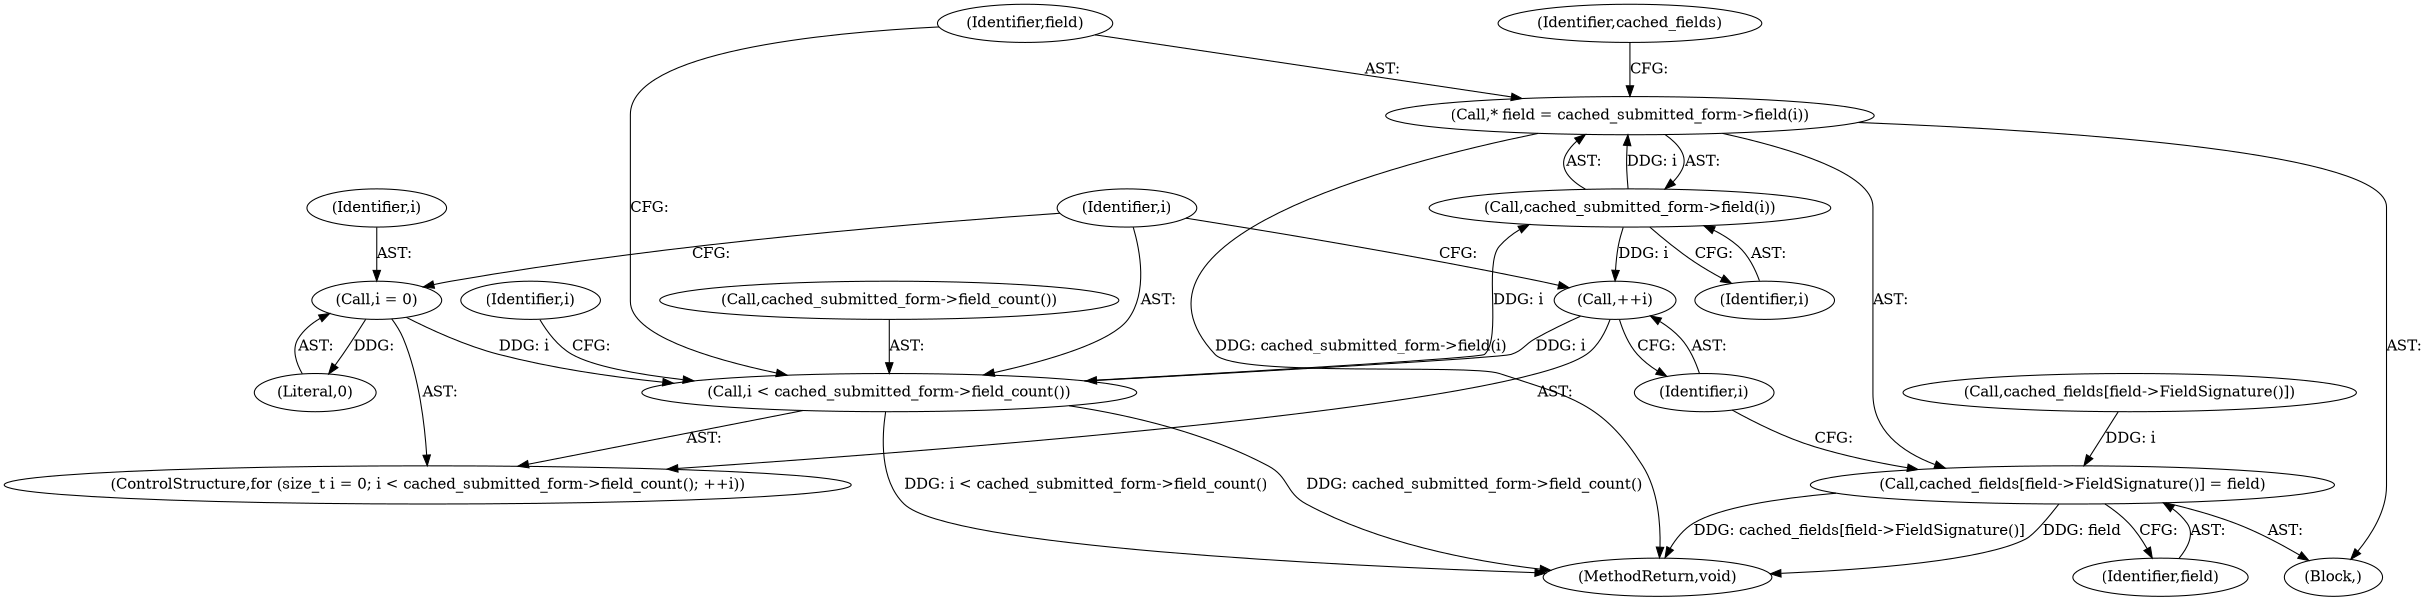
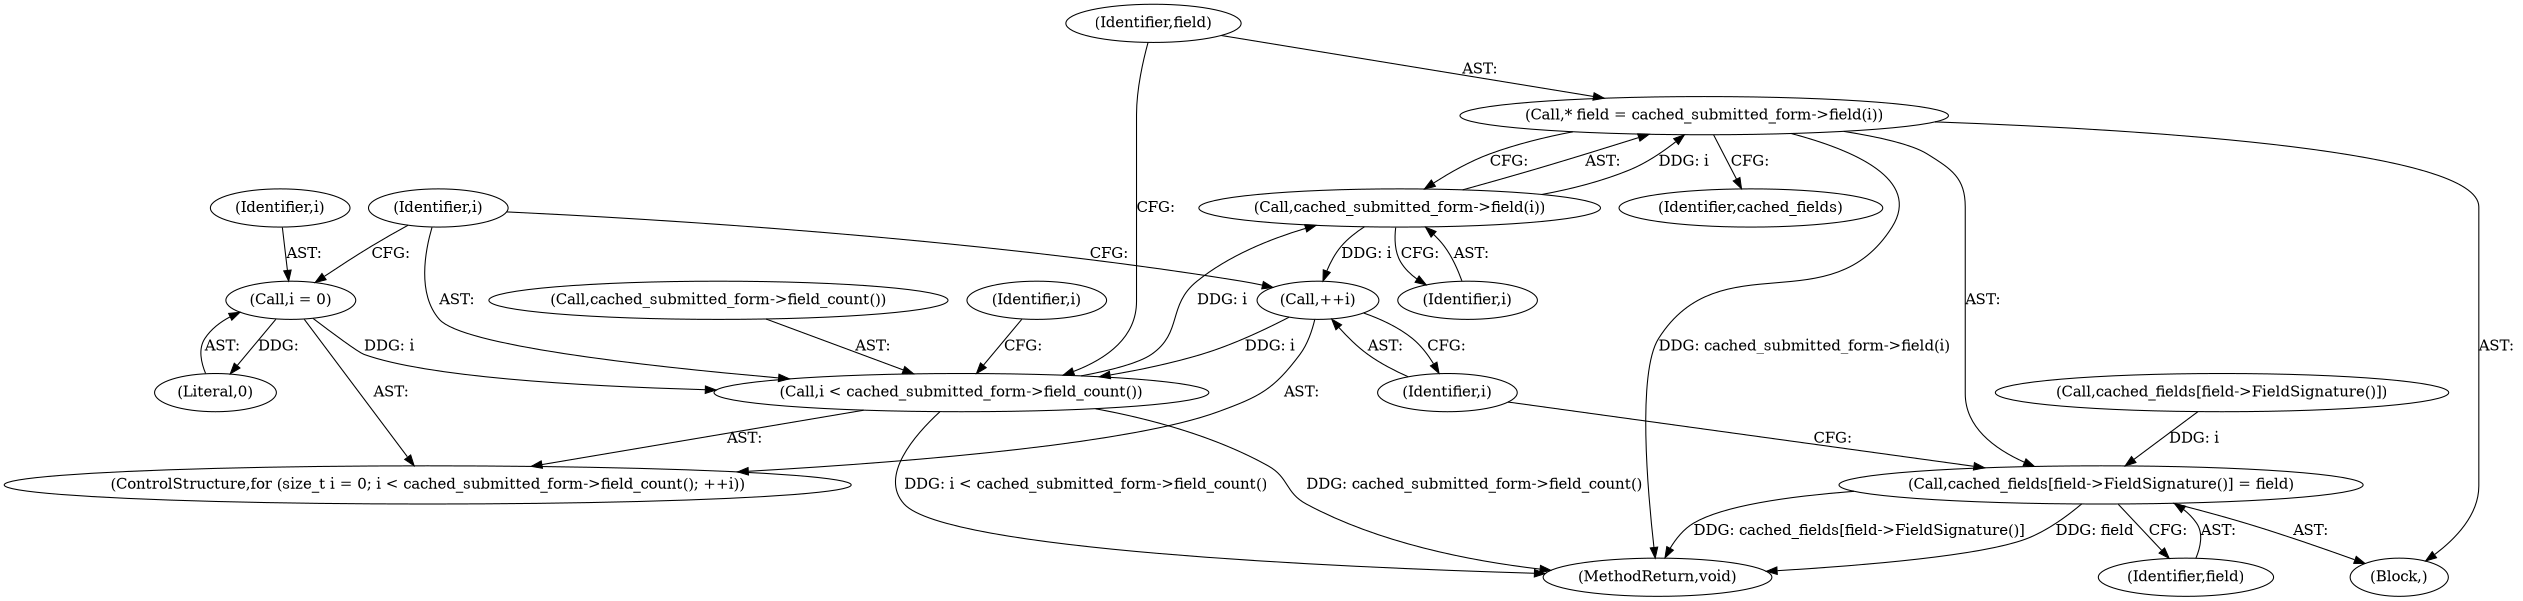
(1630, 64) -> (1725, 157)
(1705, 162) -> (1512, 162)
